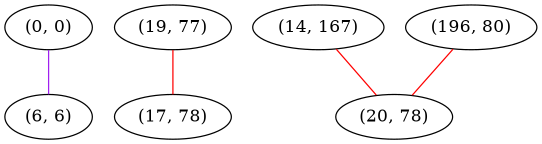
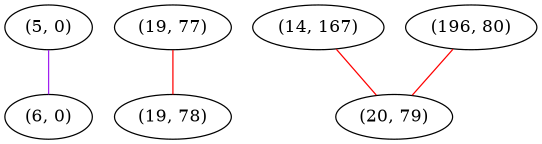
(49, 27) -> (49, 27)
(49, 117) -> (49, 117)
(173, 117) -> (173, 117)
(394, 117) -> (394, 117)
